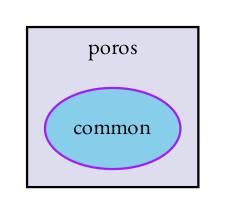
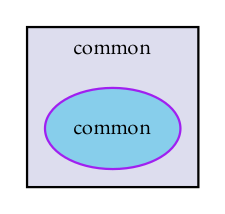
(113, 48) -> (113, 48)
